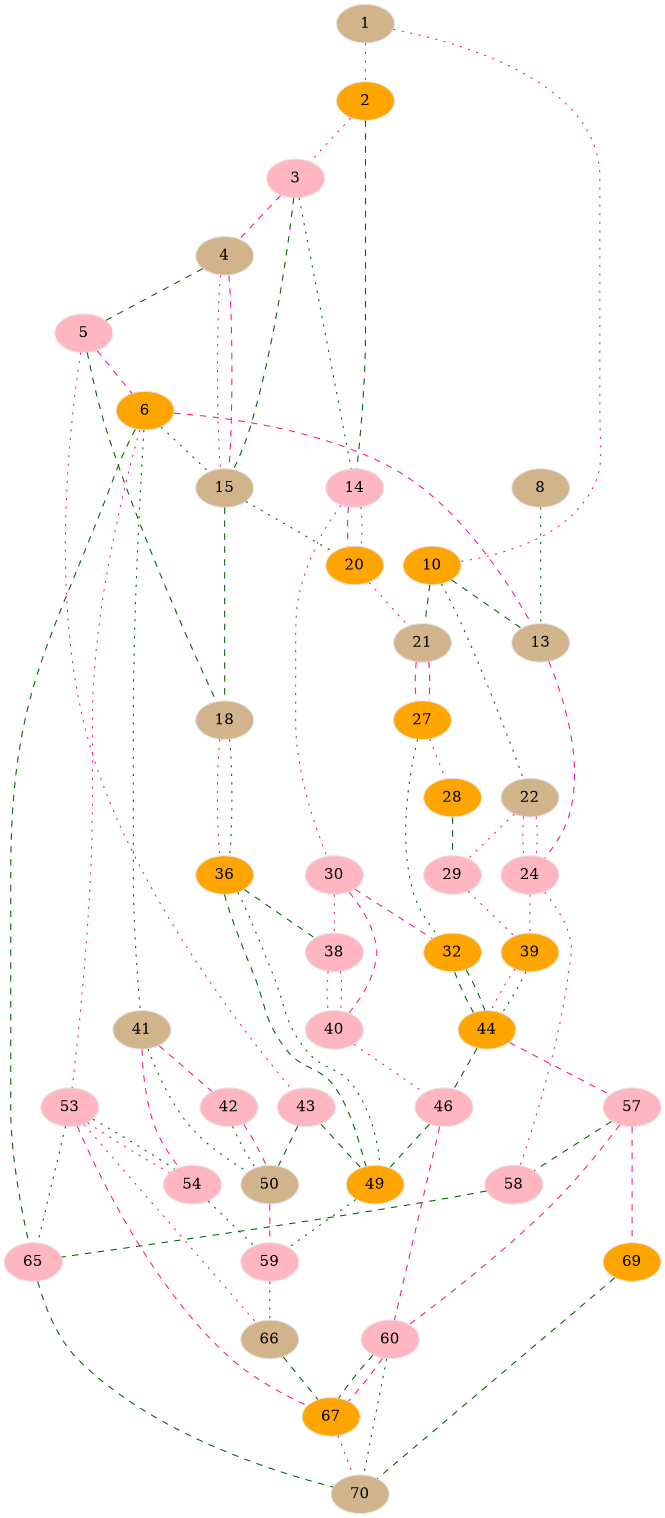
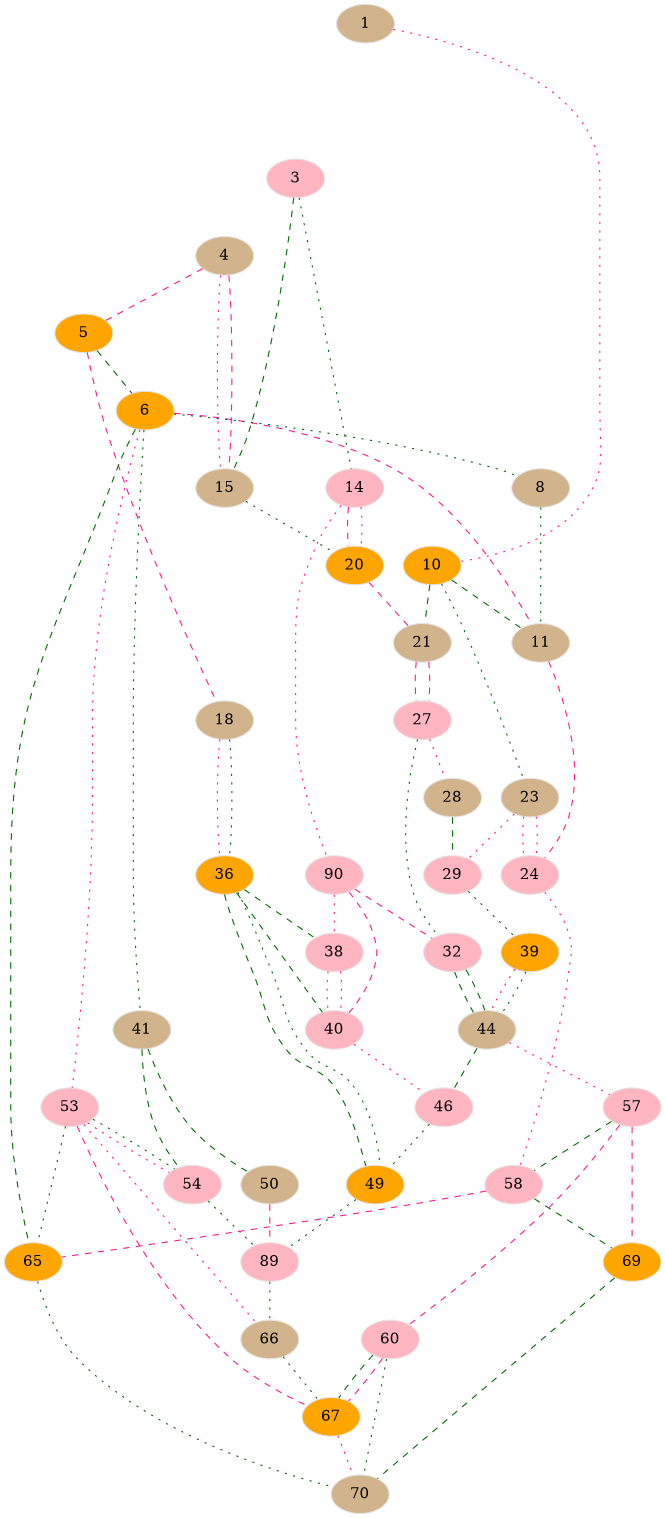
(366, 101) -> none
(260, 217) -> none
(154, 295) -> (154, 295)
(84, 333) -> (84, 333)
(115, 372) -> (115, 372)
(185, 449) -> (356, 438)
(146, 539) -> (146, 539)
(225, 604) -> none
(389, 604) -> (389, 604)
(541, 643) -> (541, 643)
(422, 720) -> (422, 720)
(453, 798) -> (453, 798)
(530, 798) -> (530, 798)
(334, 875) -> (334, 875)
(491, 914) -> (491, 914)
(530, 914) -> none
none -> (280, 952)
(453, 952) -> (453, 952)
(487, 1030) -> (487, 1030)
(560, 1069) -> (560, 1069)
(229, 1107) -> none
(306, 1107) -> none
(150, 1112) -> (150, 1112)
(185, 1121) -> (185, 1121)
(410, 1146) -> (410, 1146)
(417, 1223) -> none
none -> (573, 1223)
(285, 1224) -> (285, 1224)
(33, 1262) -> (33, 1262)
(270, 1262) -> (270, 1262)
(300, 1378) -> (300, 1378)
(158, 1418) -> (158, 1418)
